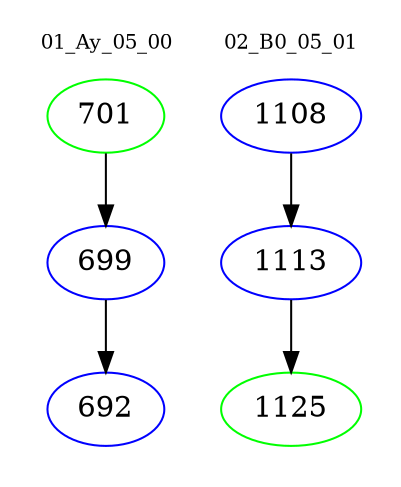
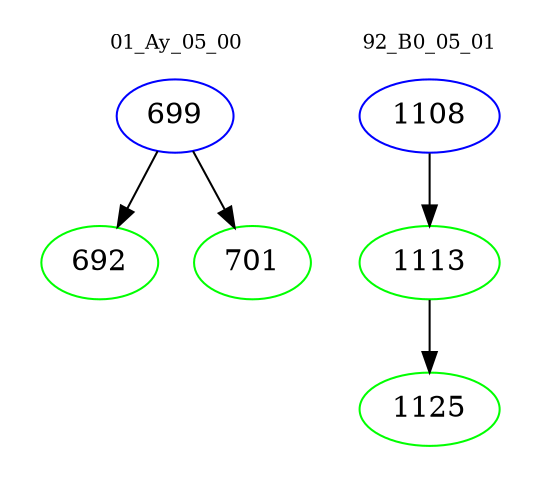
(291, 44) -> (430, 44)
(106, 179) -> (209, 180)
(291, 263) -> (430, 263)
(106, 409) -> (100, 263)
